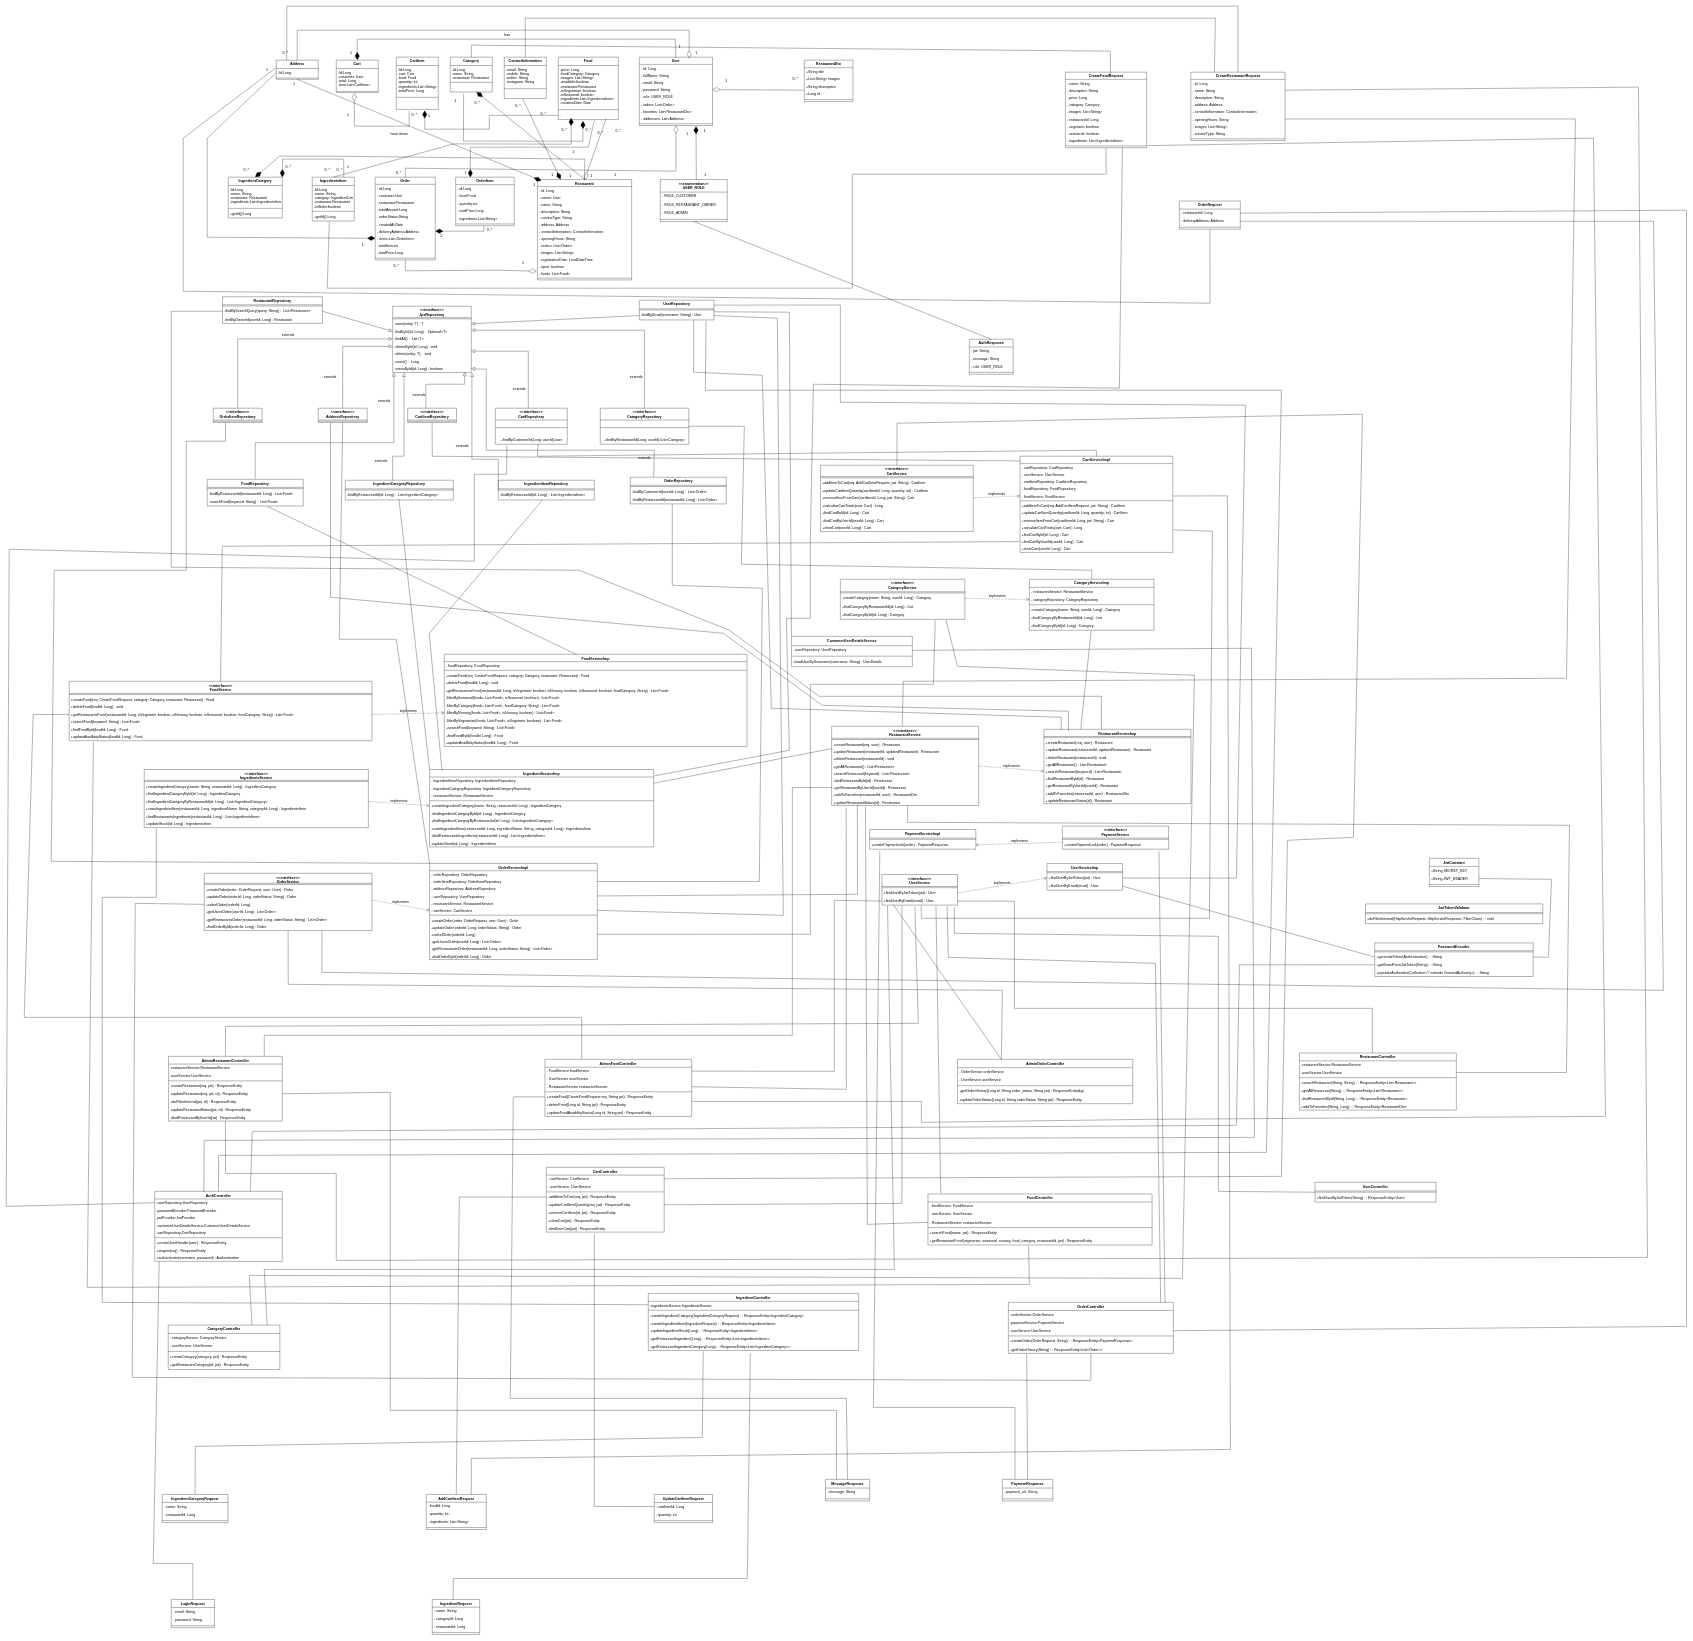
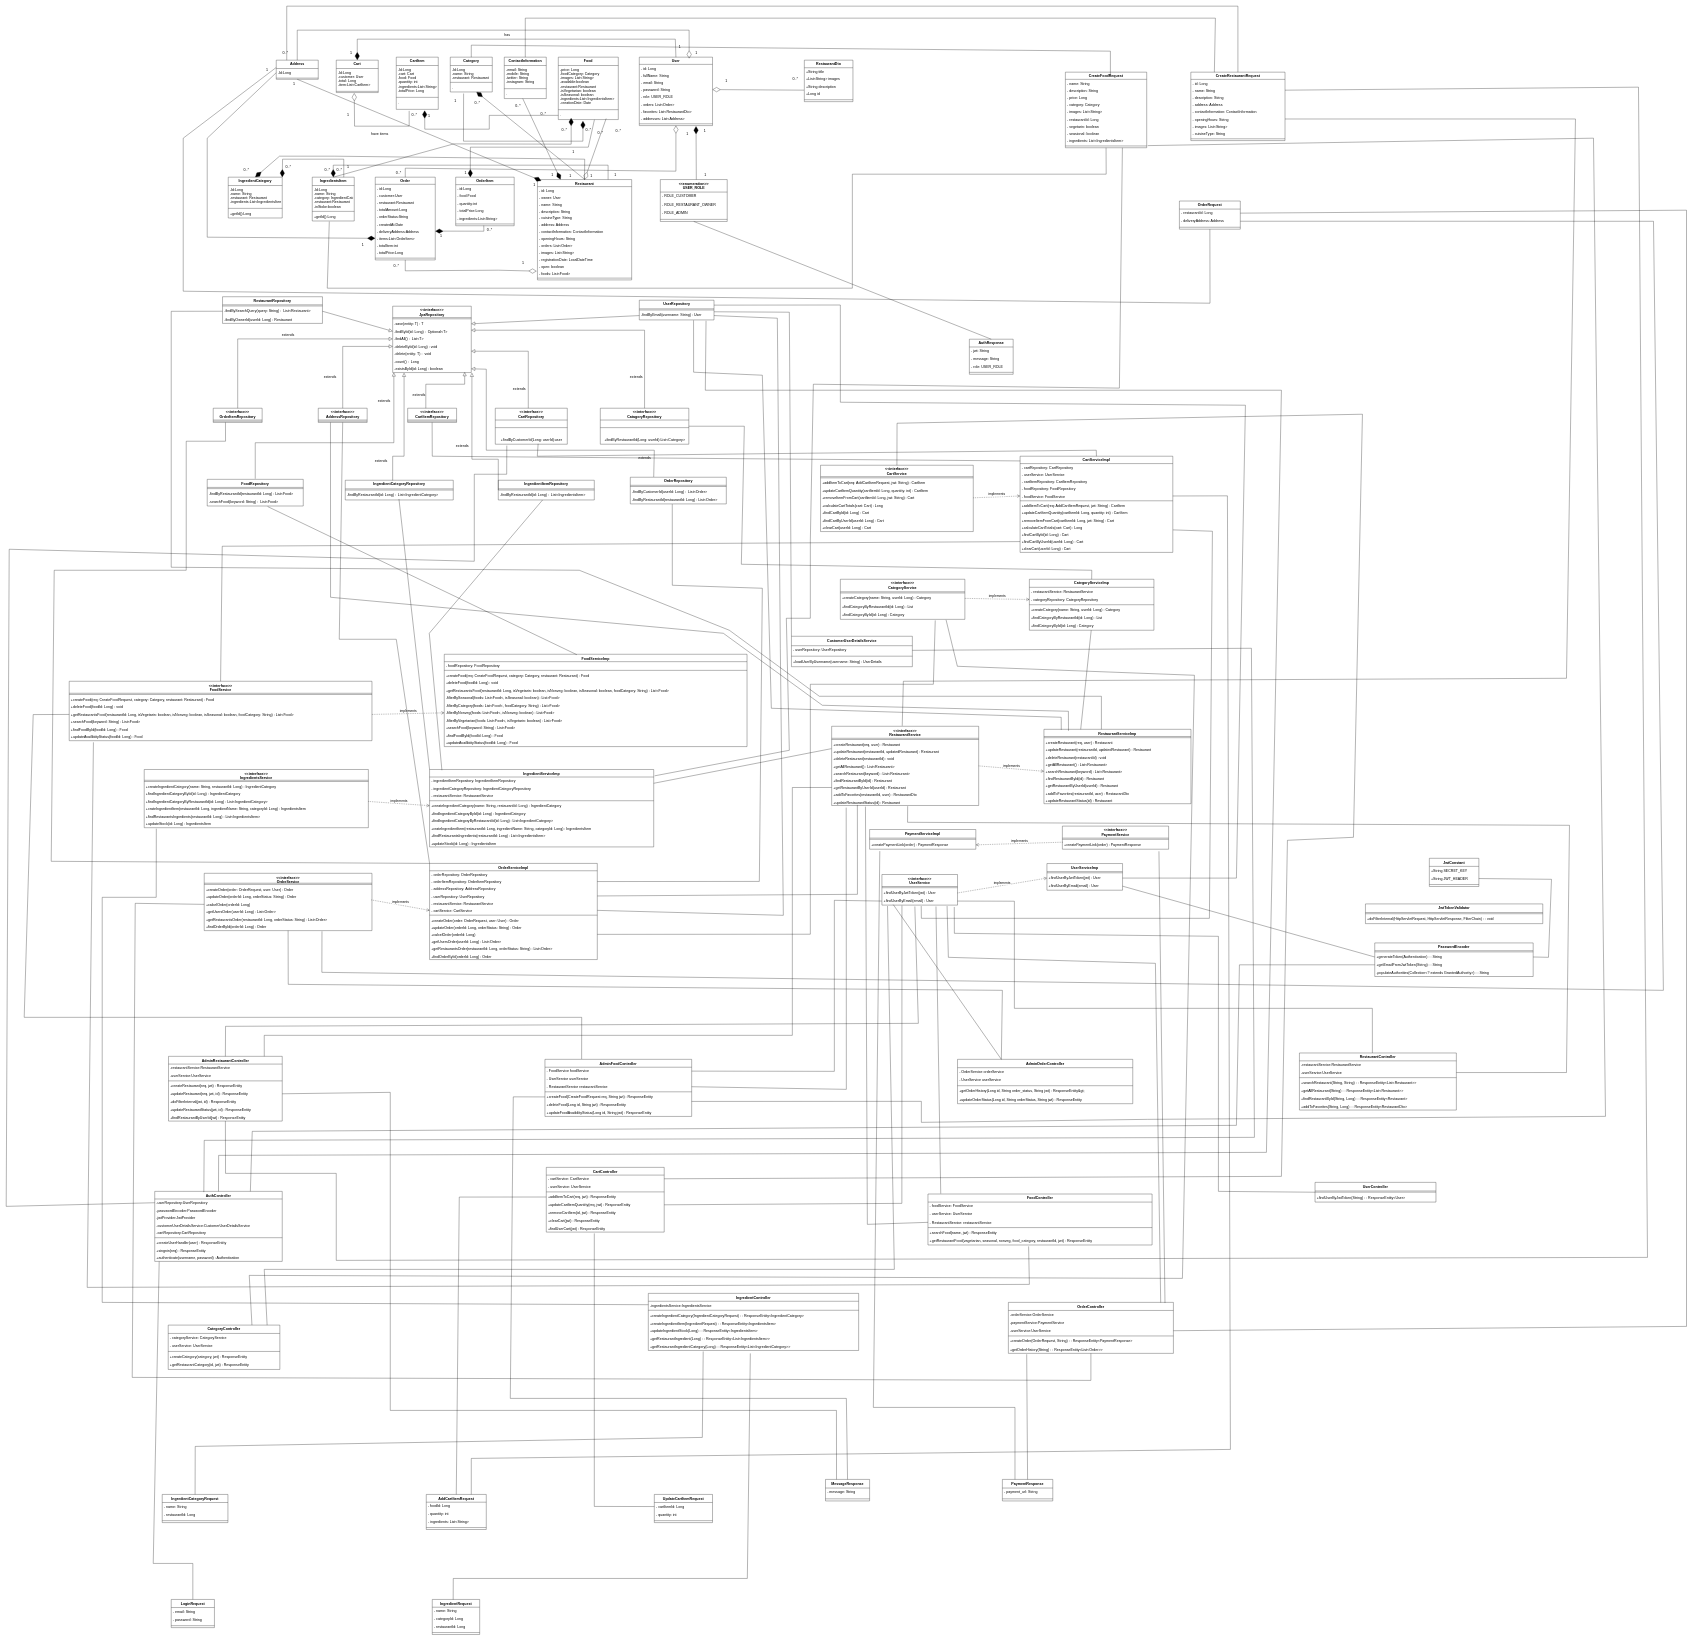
(399, 134) -> (380, 134)
none -> (333, 168)
